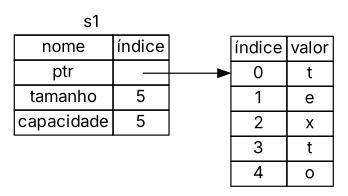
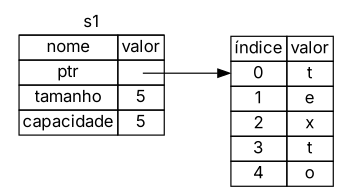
(141, 47) -> (141, 47)
